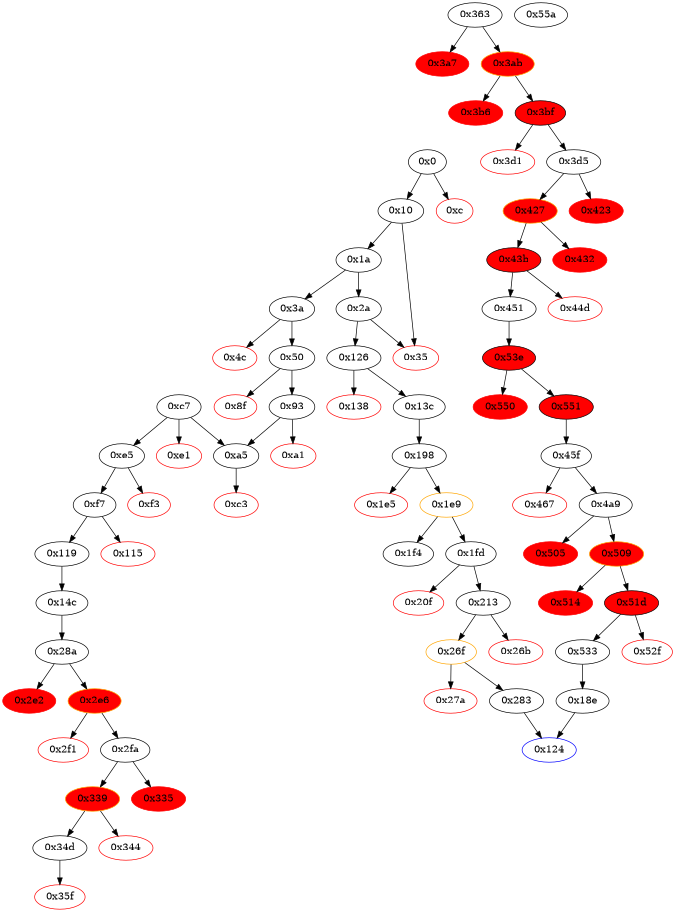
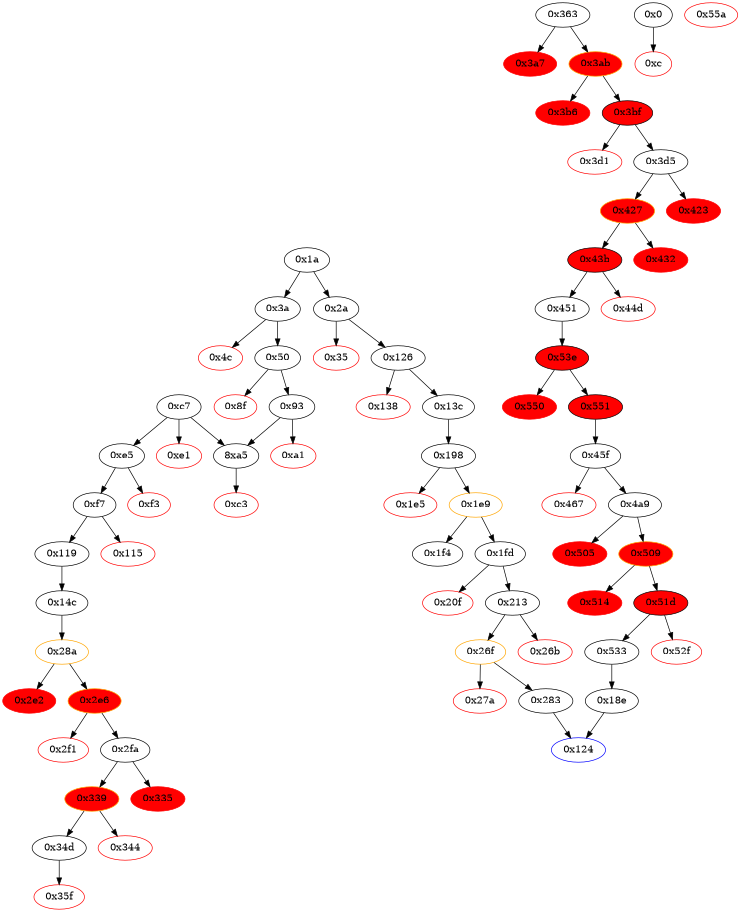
(541, 15) -> (711, 15)
(401, 211) -> none
(236, 456) -> (236, 456)
(62, 652) -> (62, 652)
